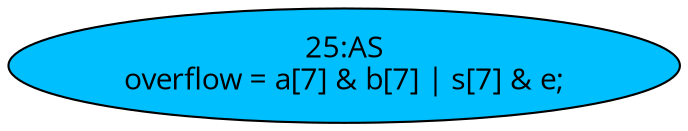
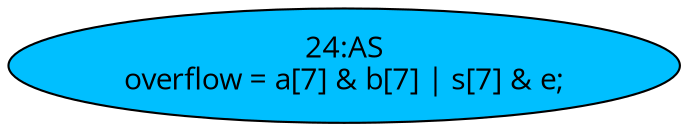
(344, 66) -> (344, 66)
